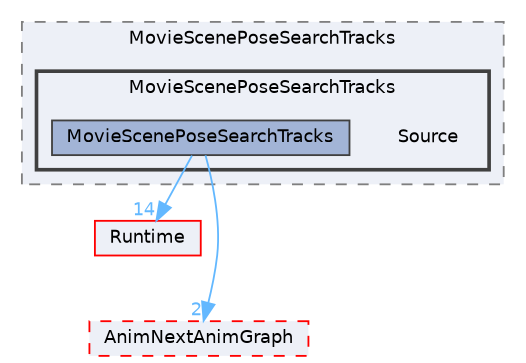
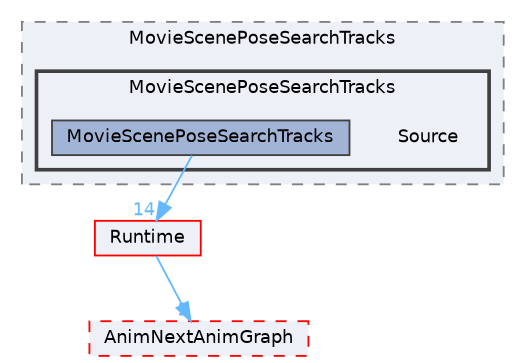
(218, 229) -> (169, 280)
